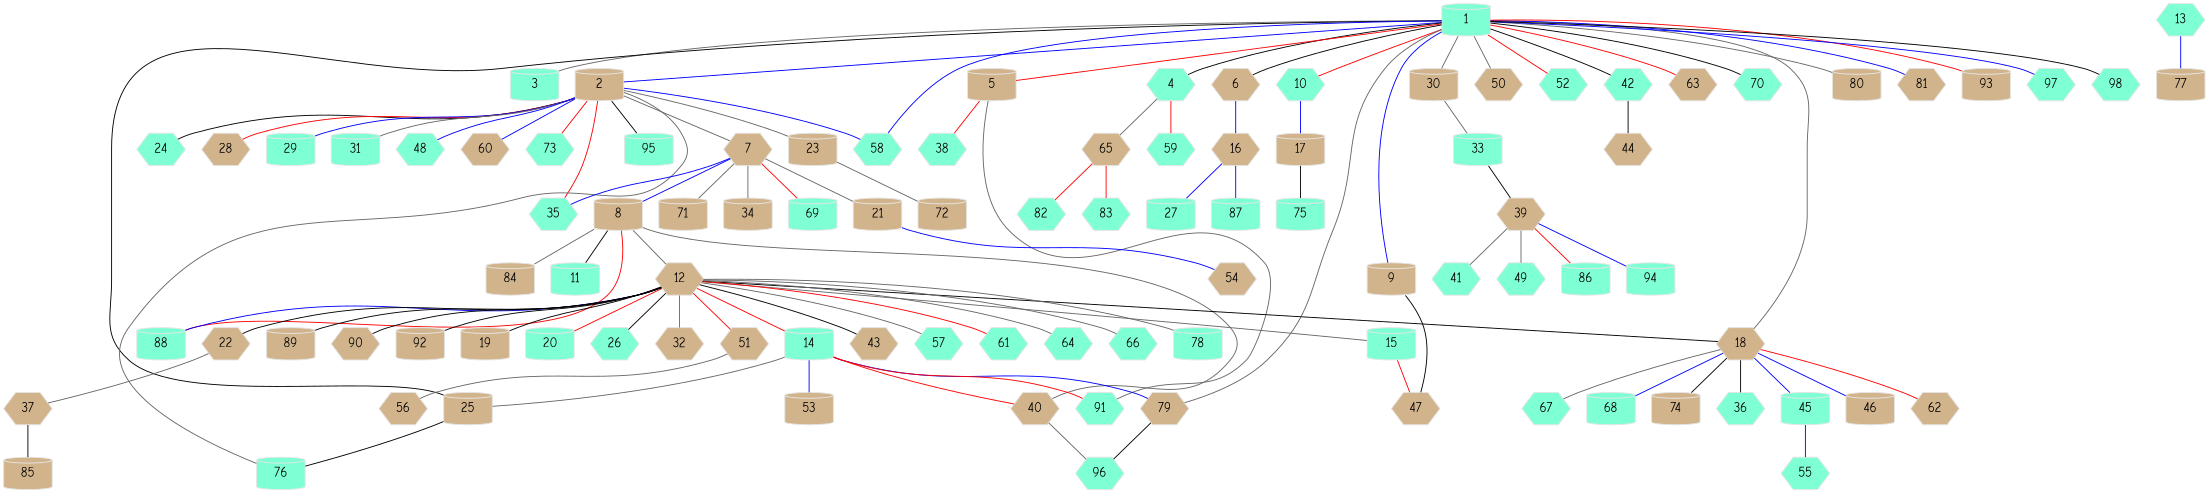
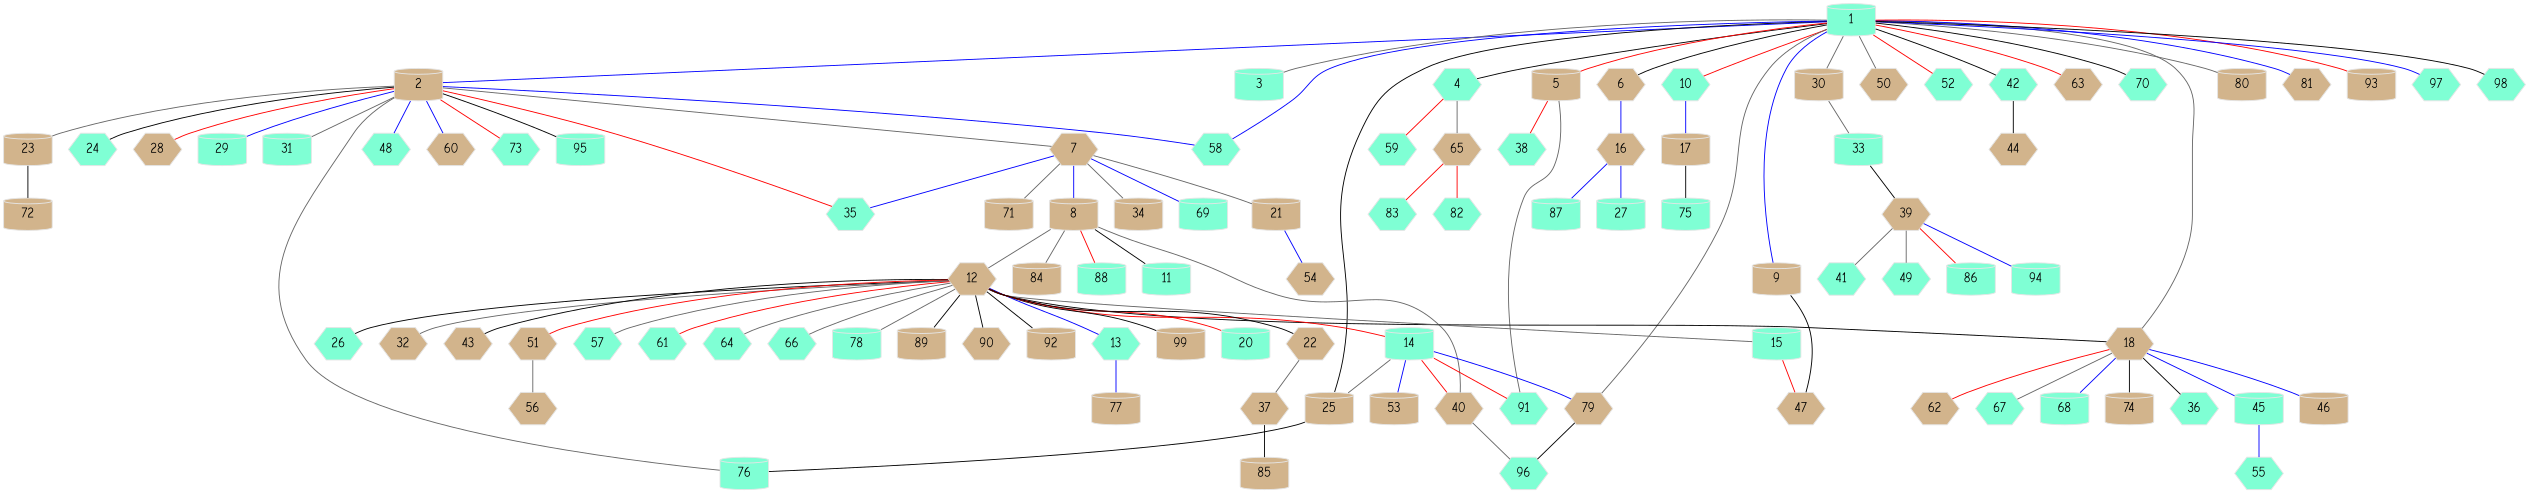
(779, 181) -> (1135, 180)
(877, 182) -> (28, 182)
(327, 307) -> (1047, 312)
(485, 344) -> (1181, 344)
